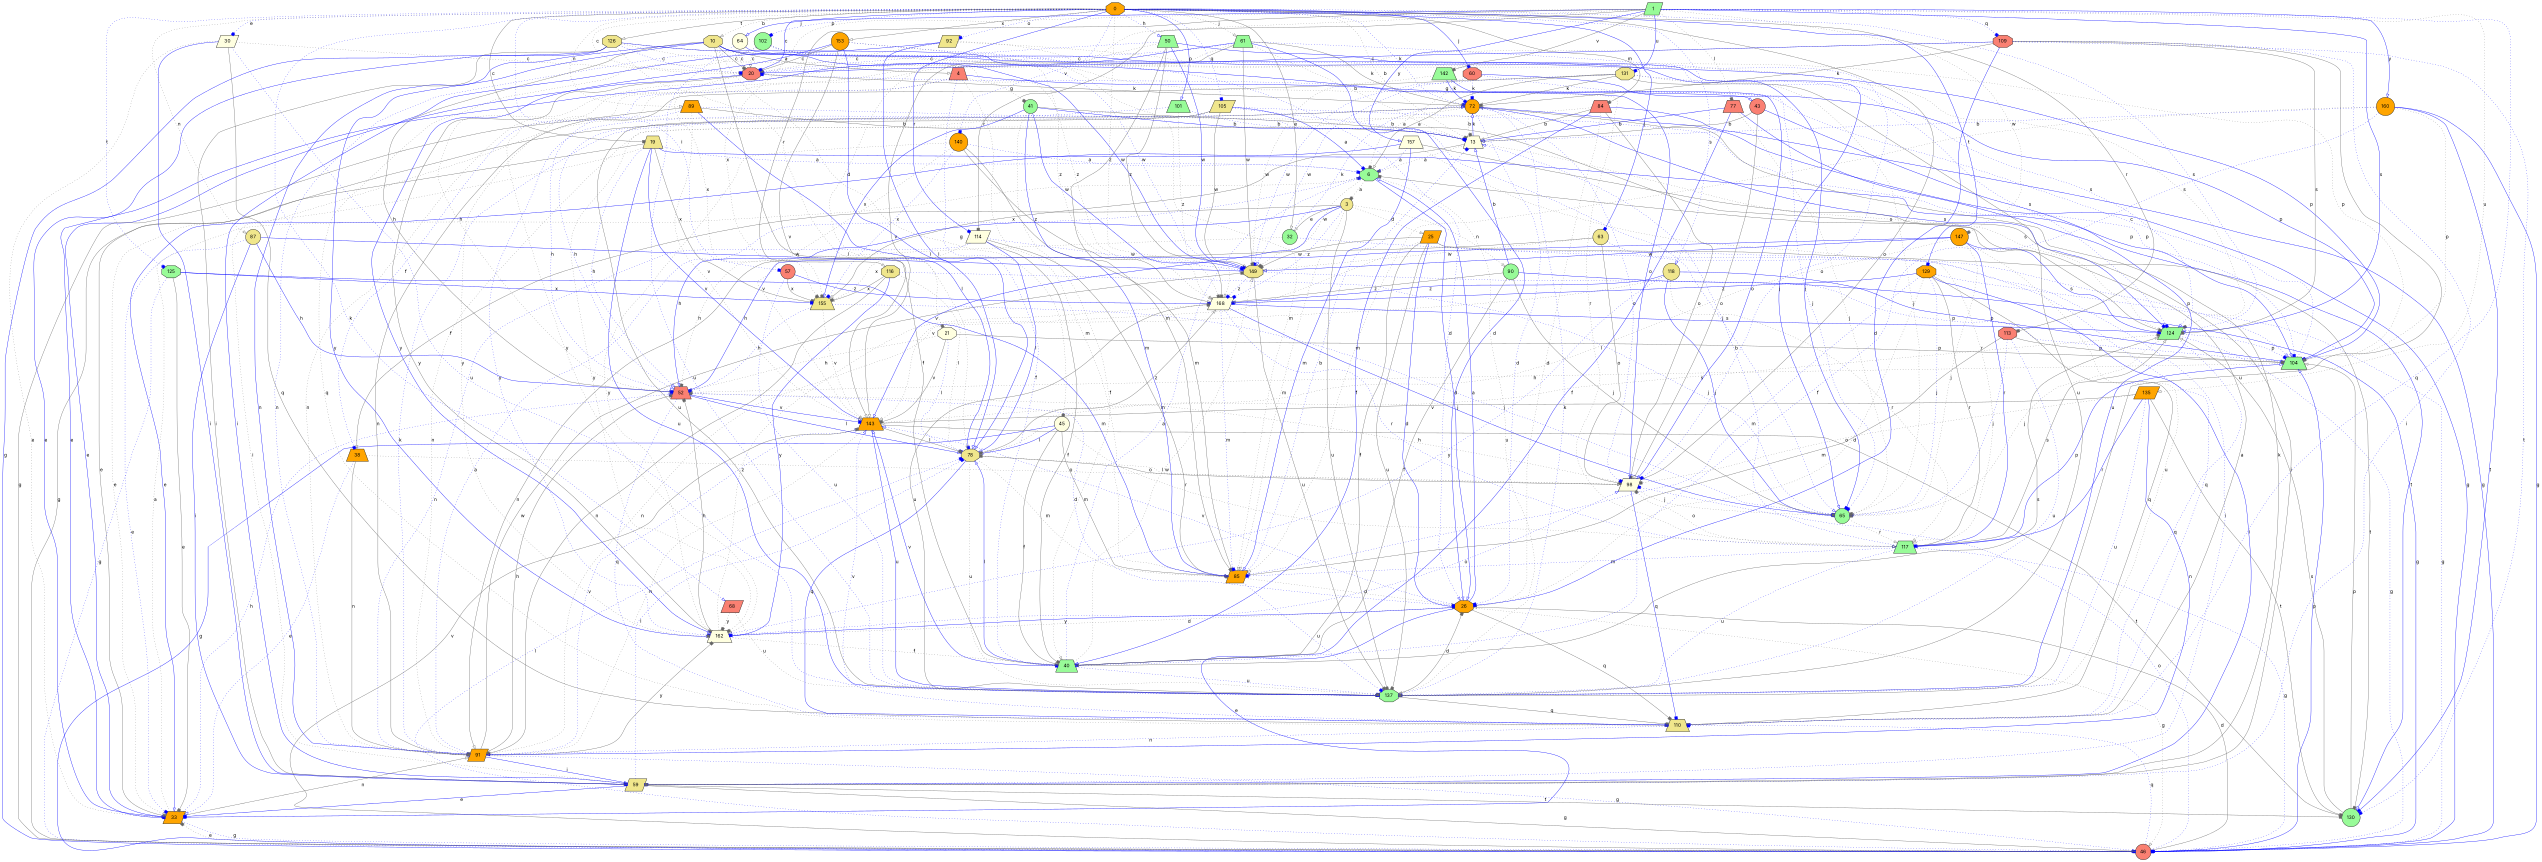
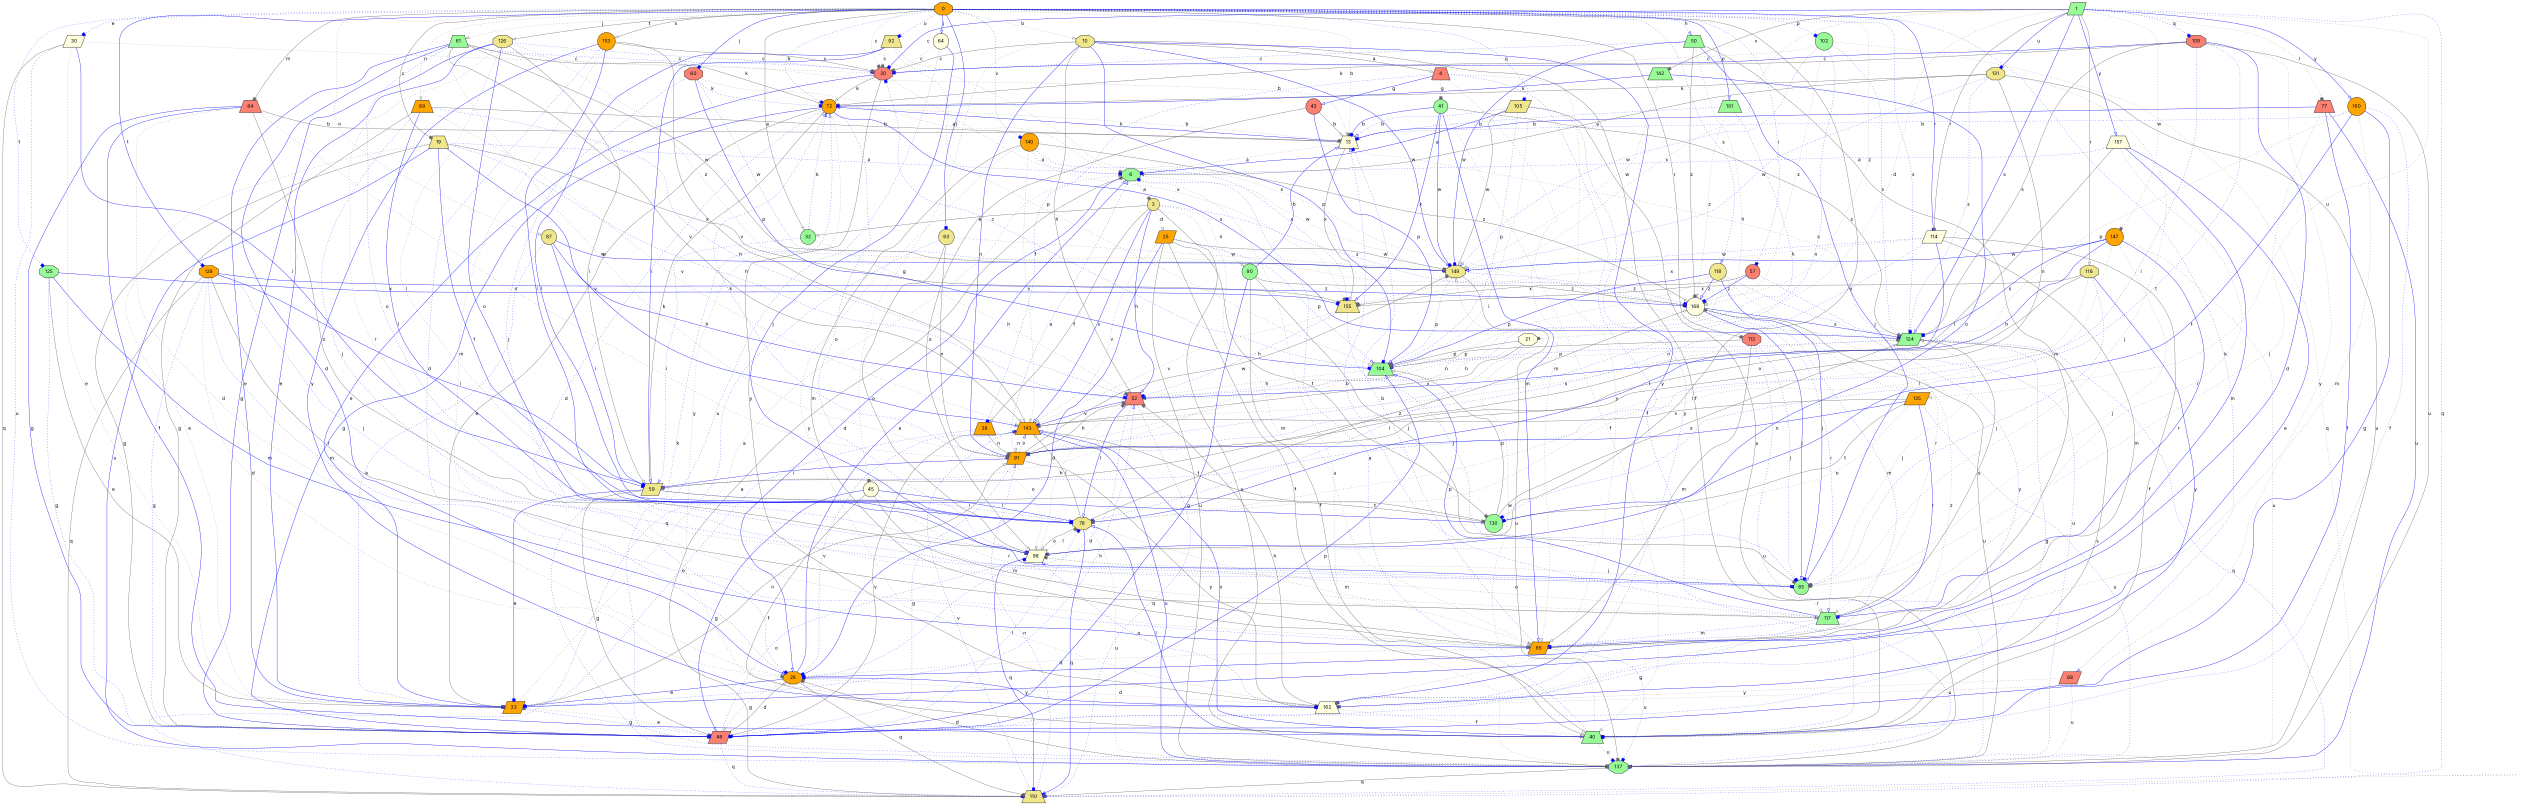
(949, 41) -> (891, 41)
(1221, 304) -> (1695, 307)
(919, 439) -> (1065, 474)
(2143, 852) -> (720, 737)
